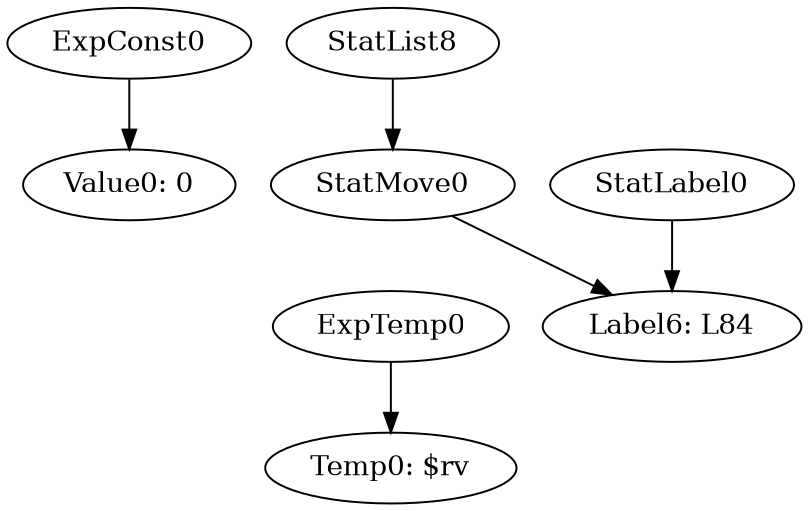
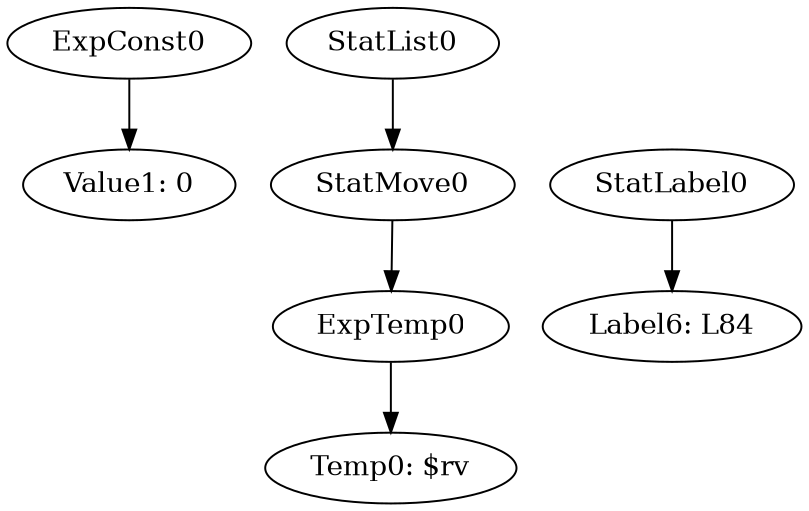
(393, 43) -> (393, 43)
(129, 185) -> (129, 185)
(523, 251) -> (392, 246)
